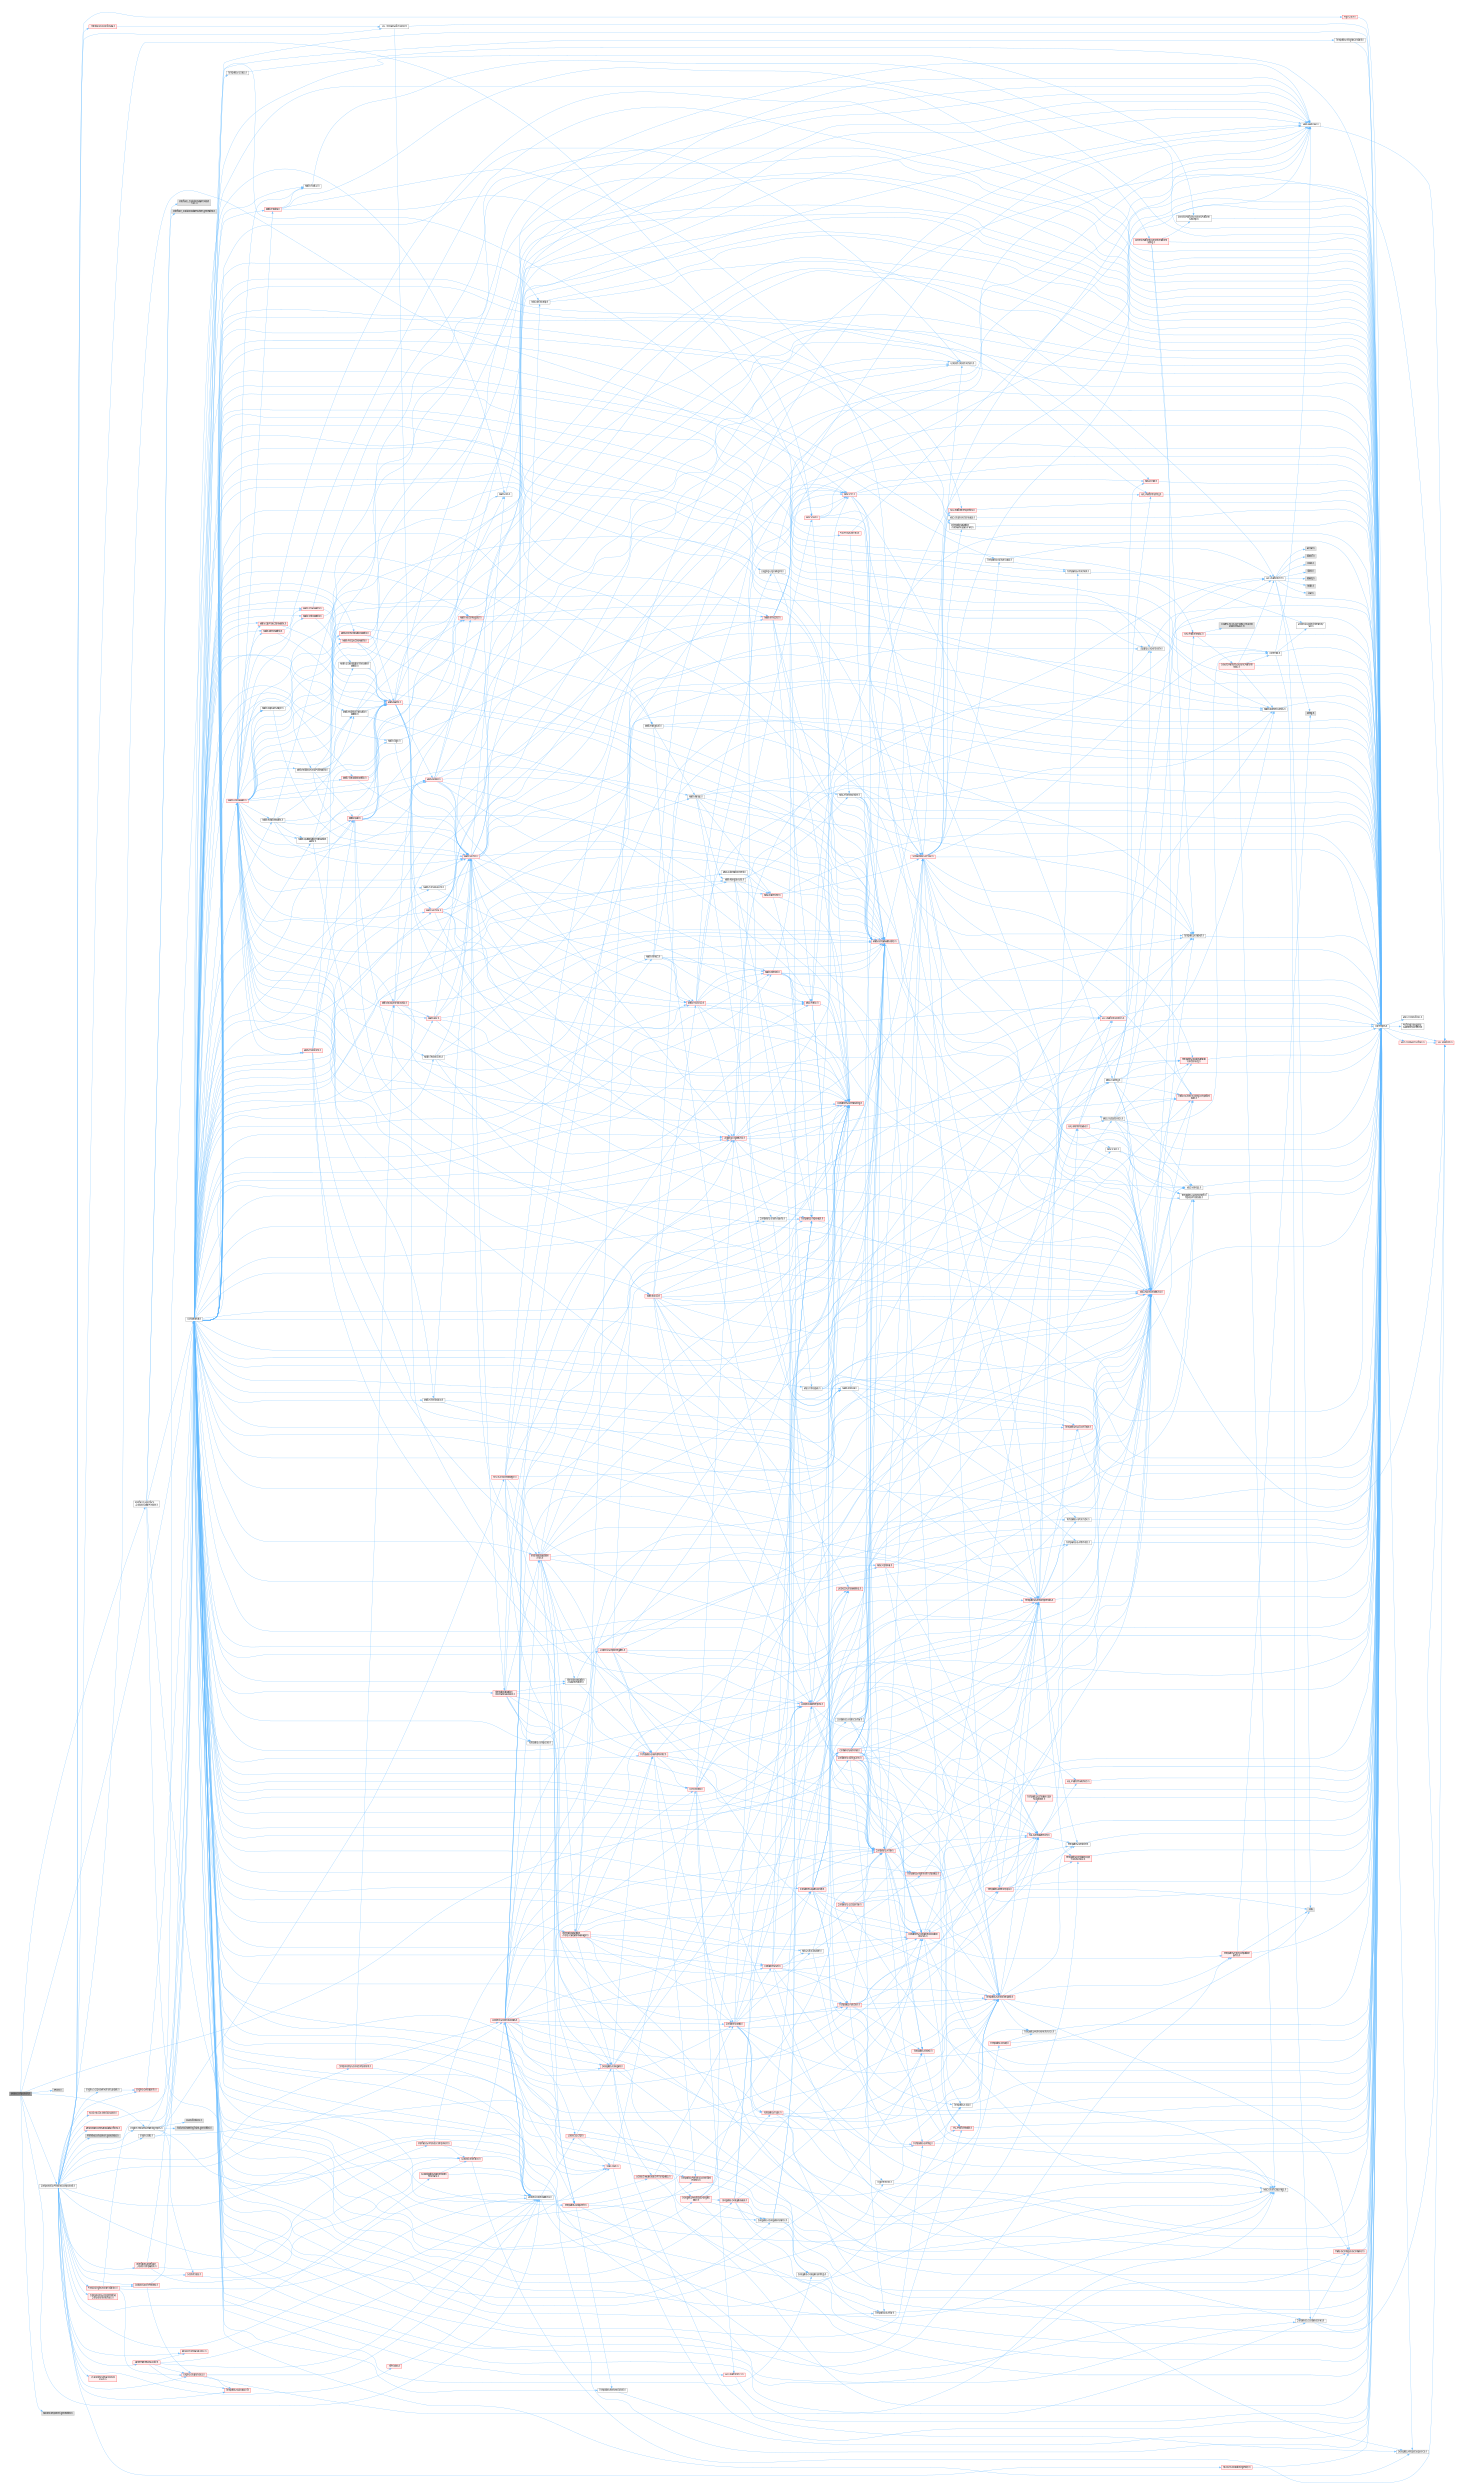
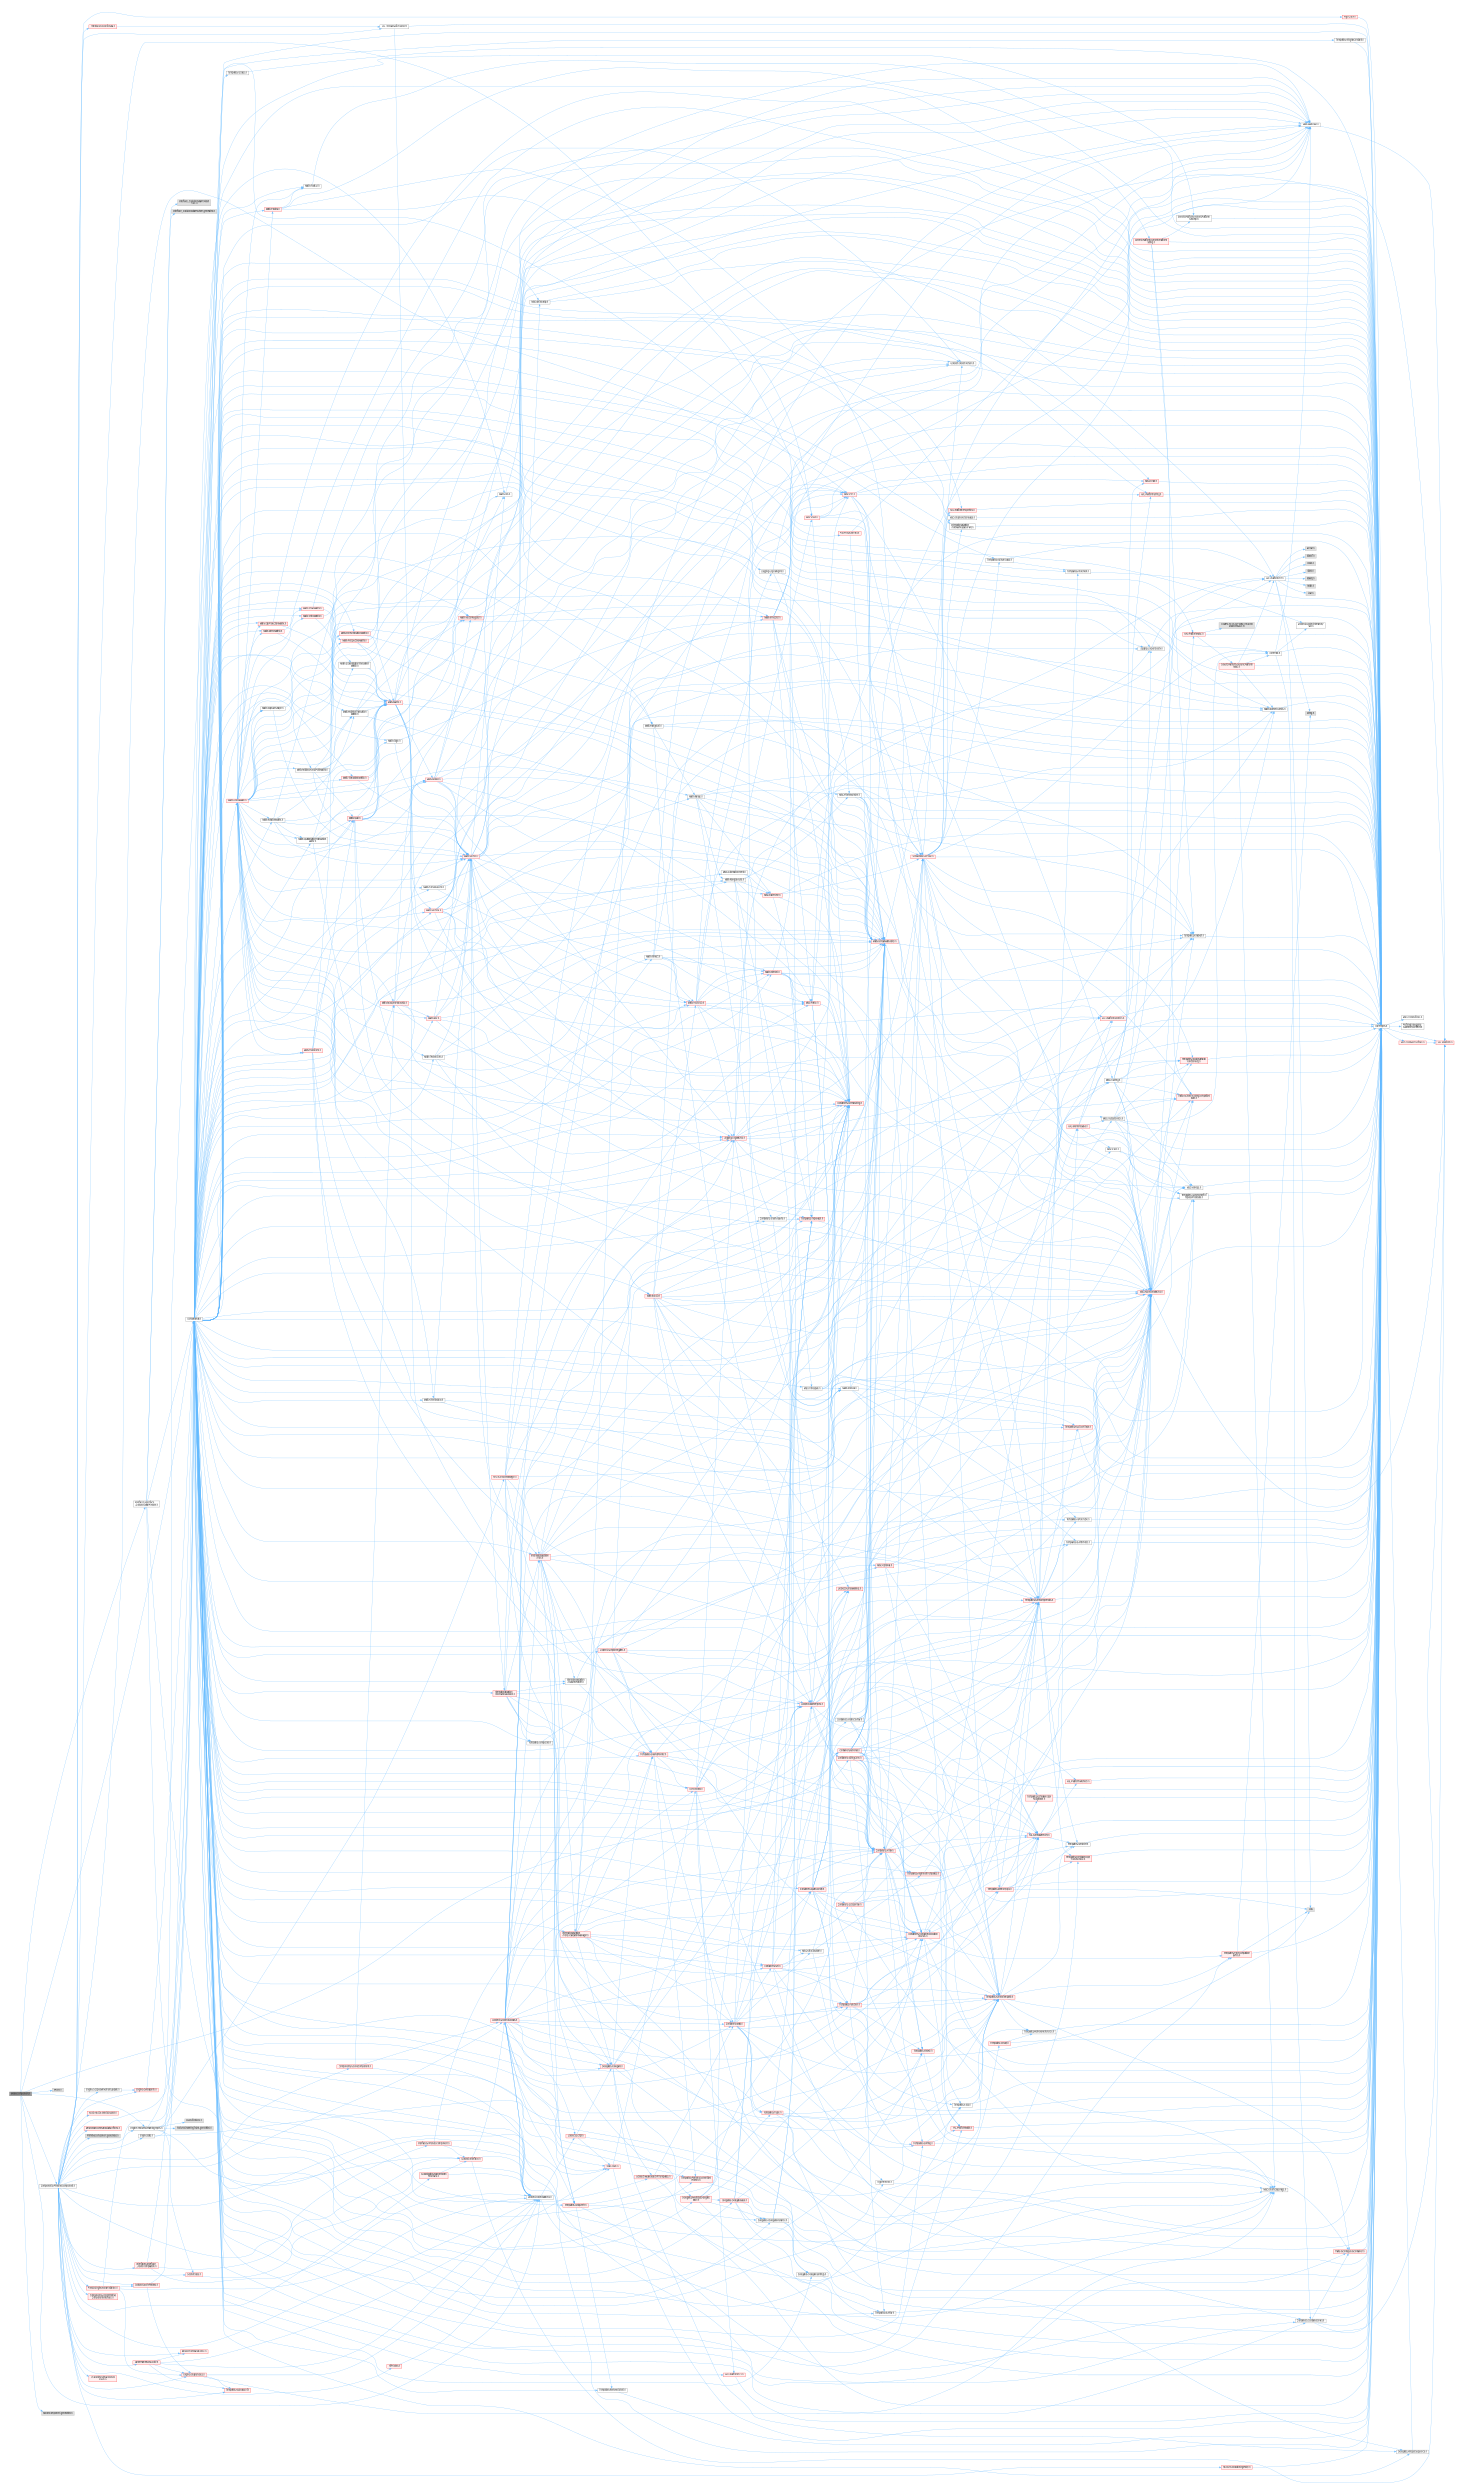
(1397, 1738) -> (1397, 1740)
